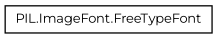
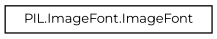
(109, 19) -> (109, 19)
